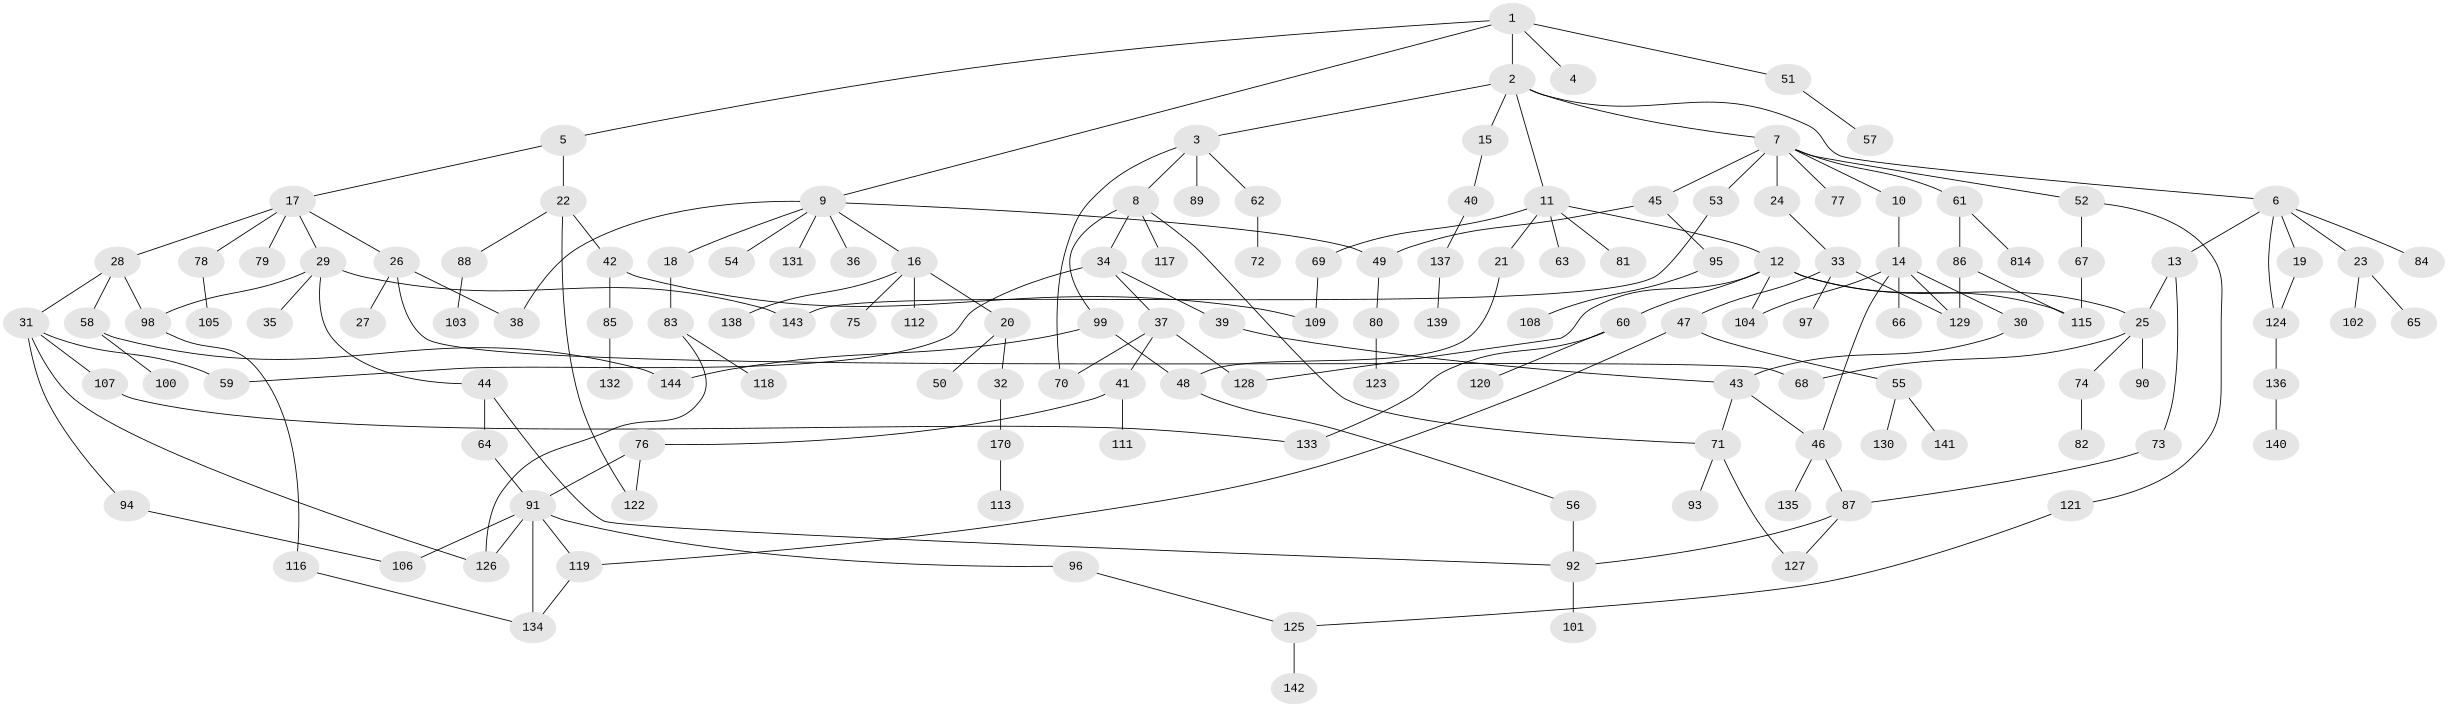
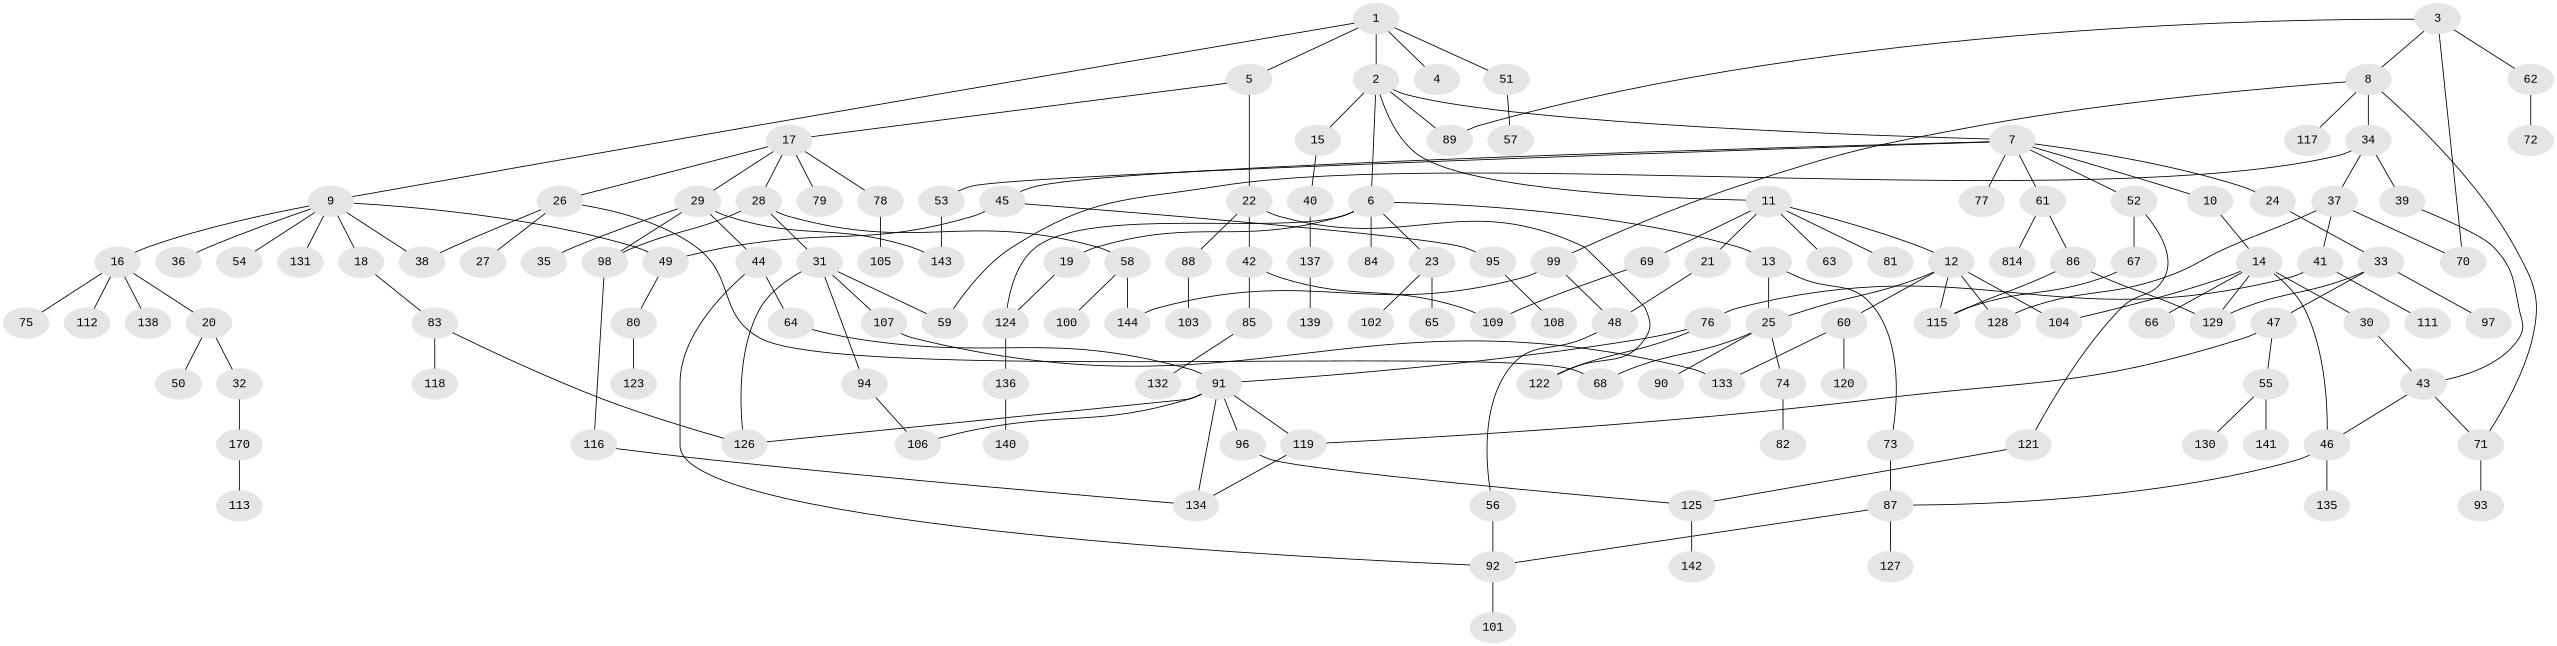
(1355, 110) -> (1413, 110)
(1750, 509) -> none
